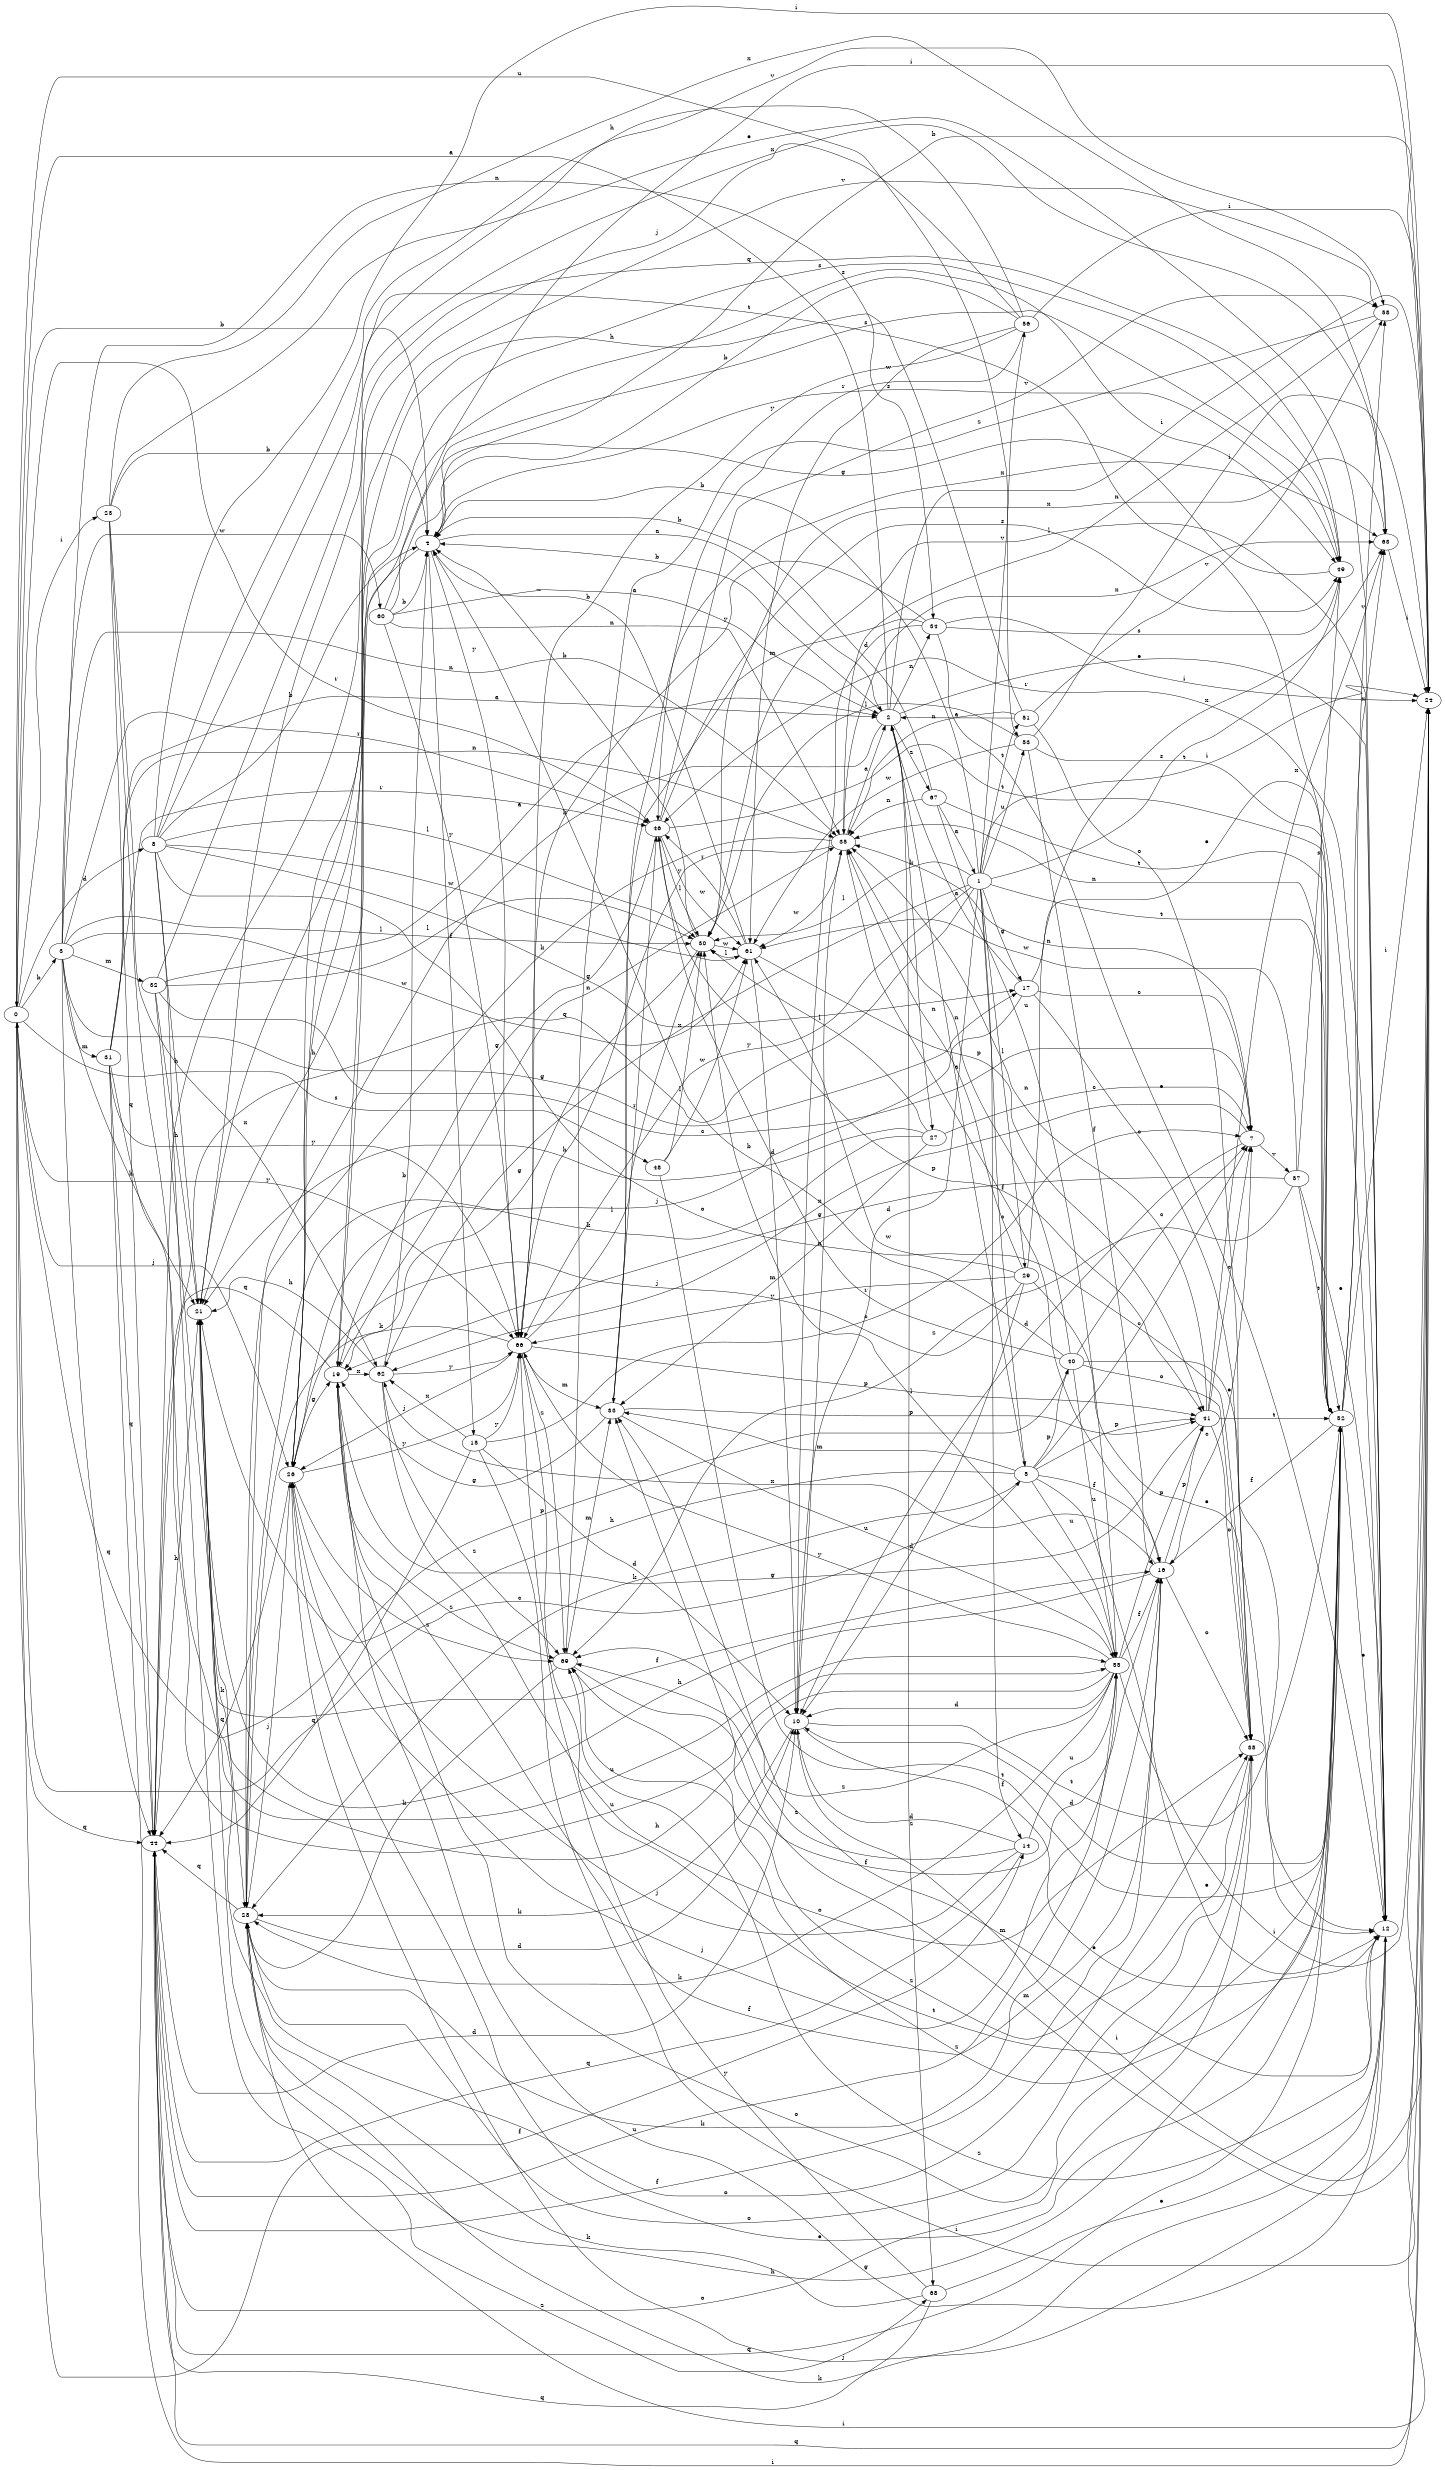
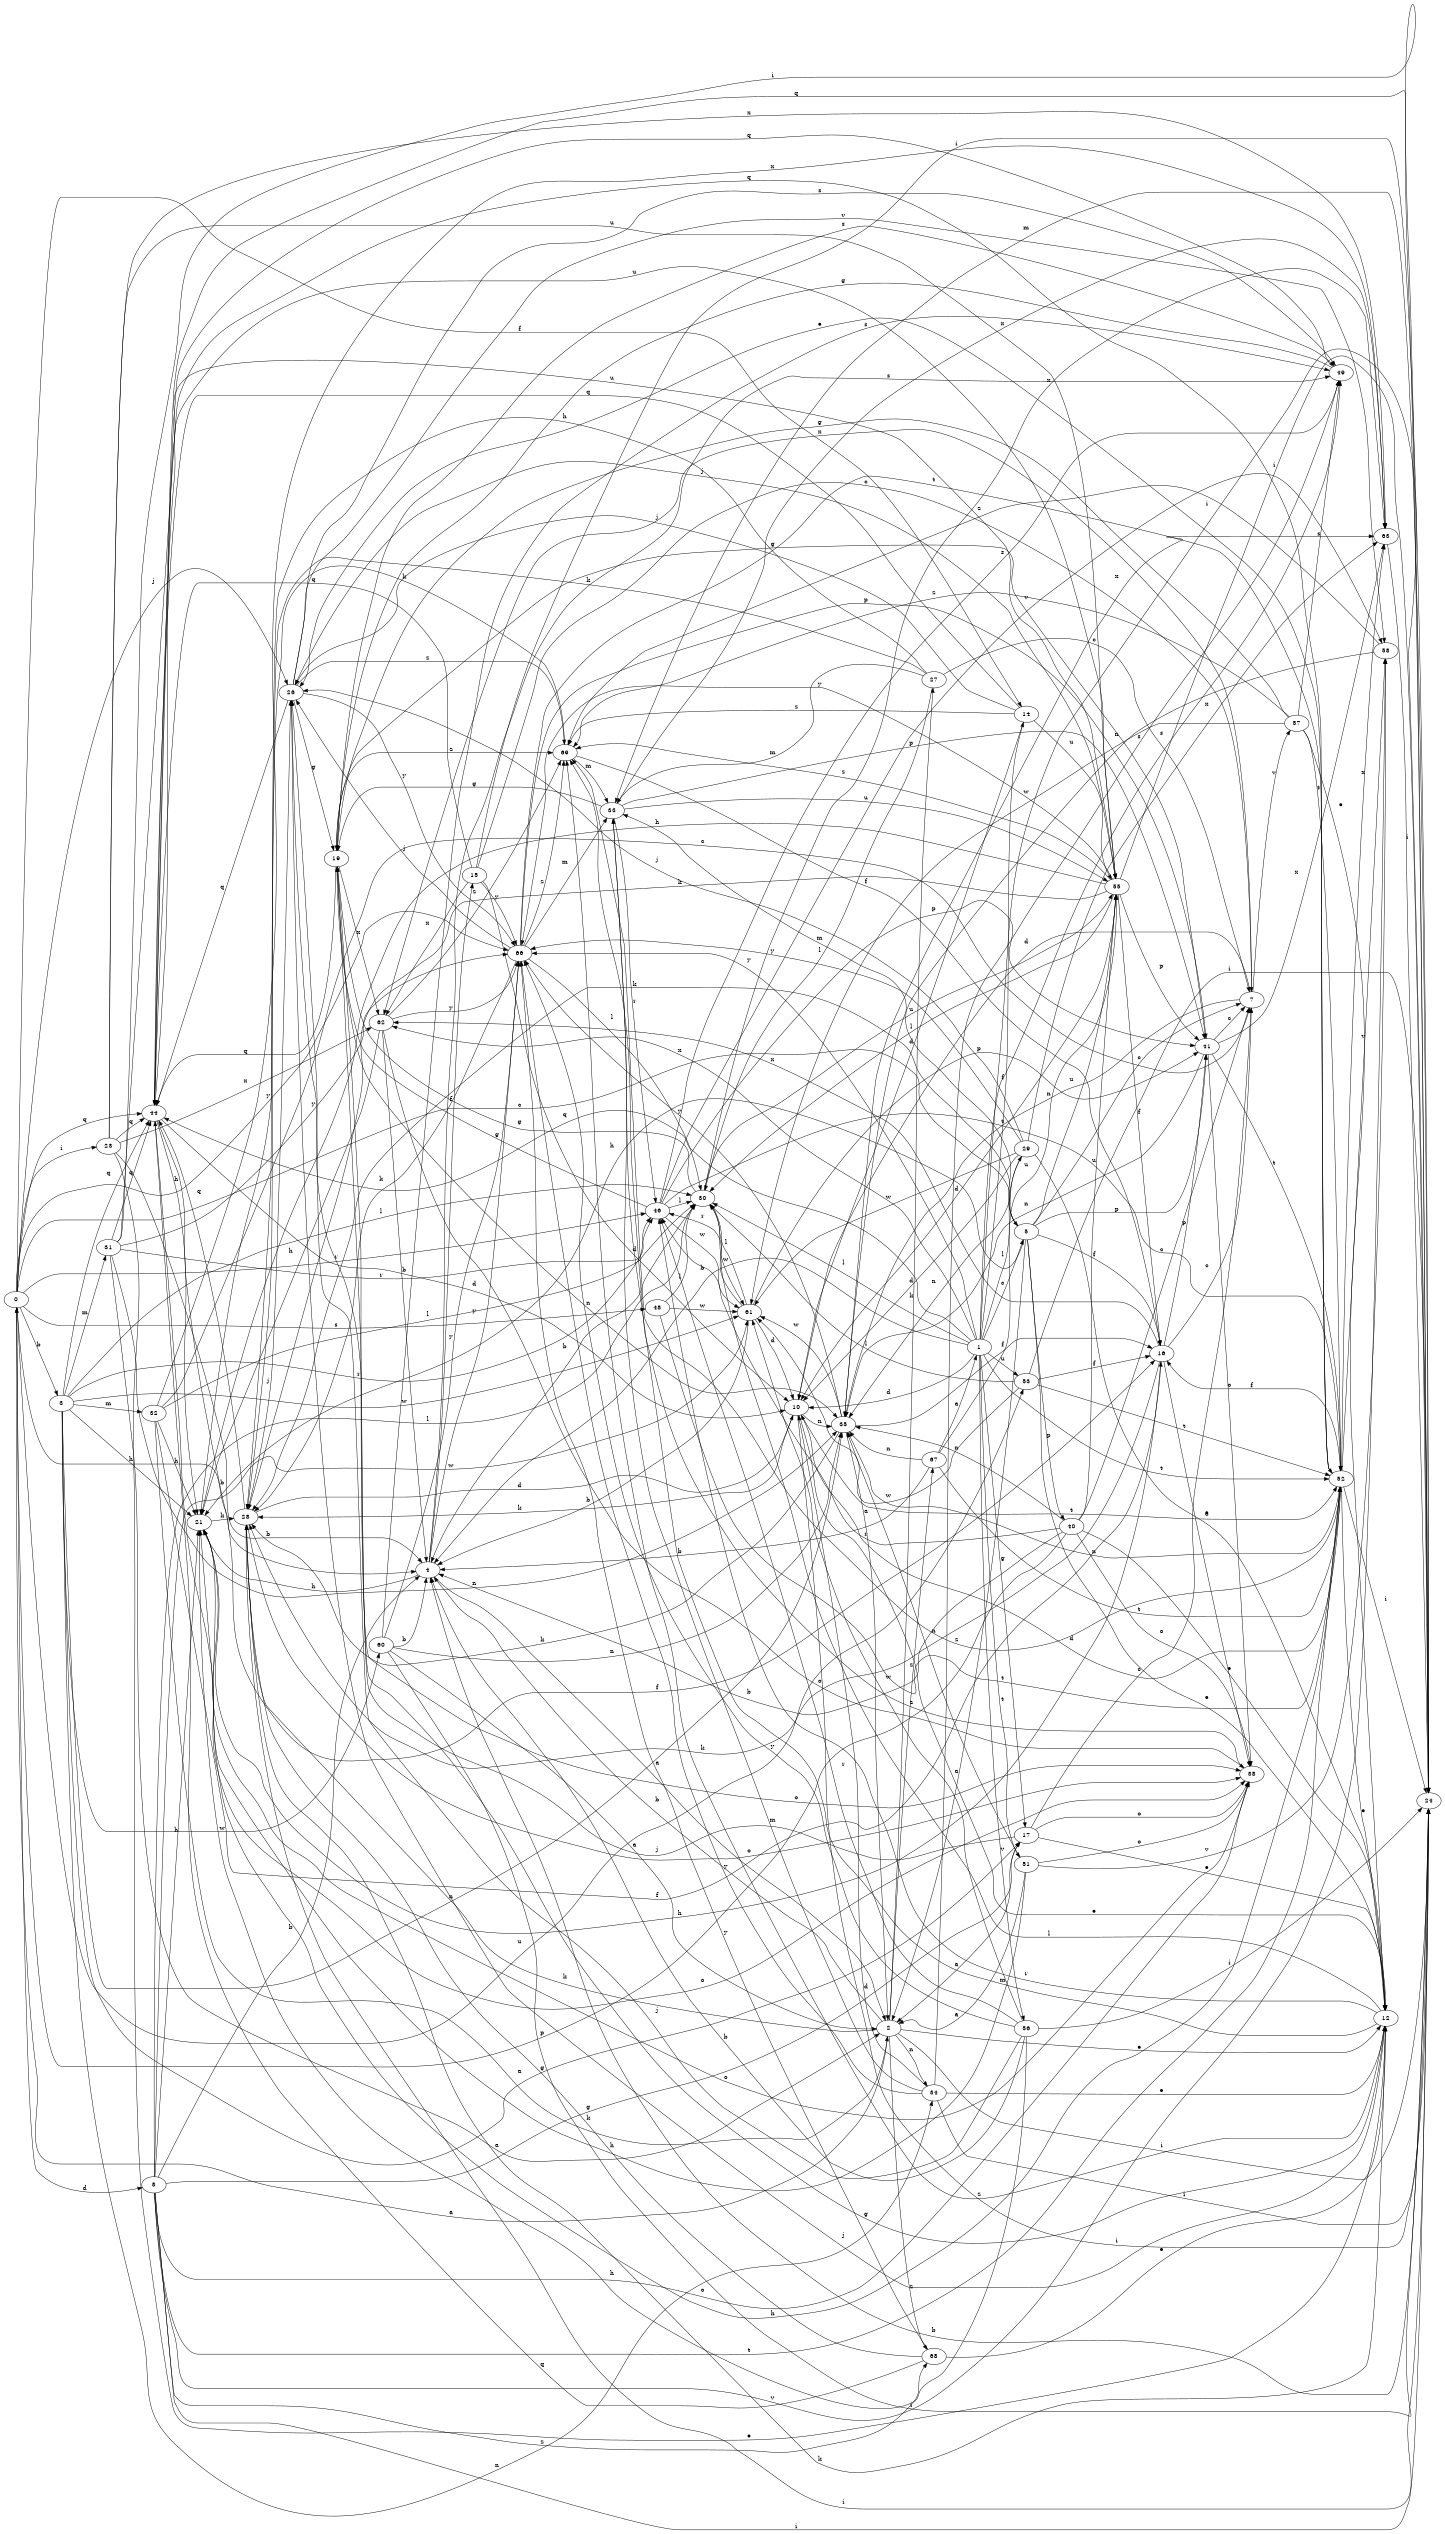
none -> (880, 1033)
(735, 2012) -> none
